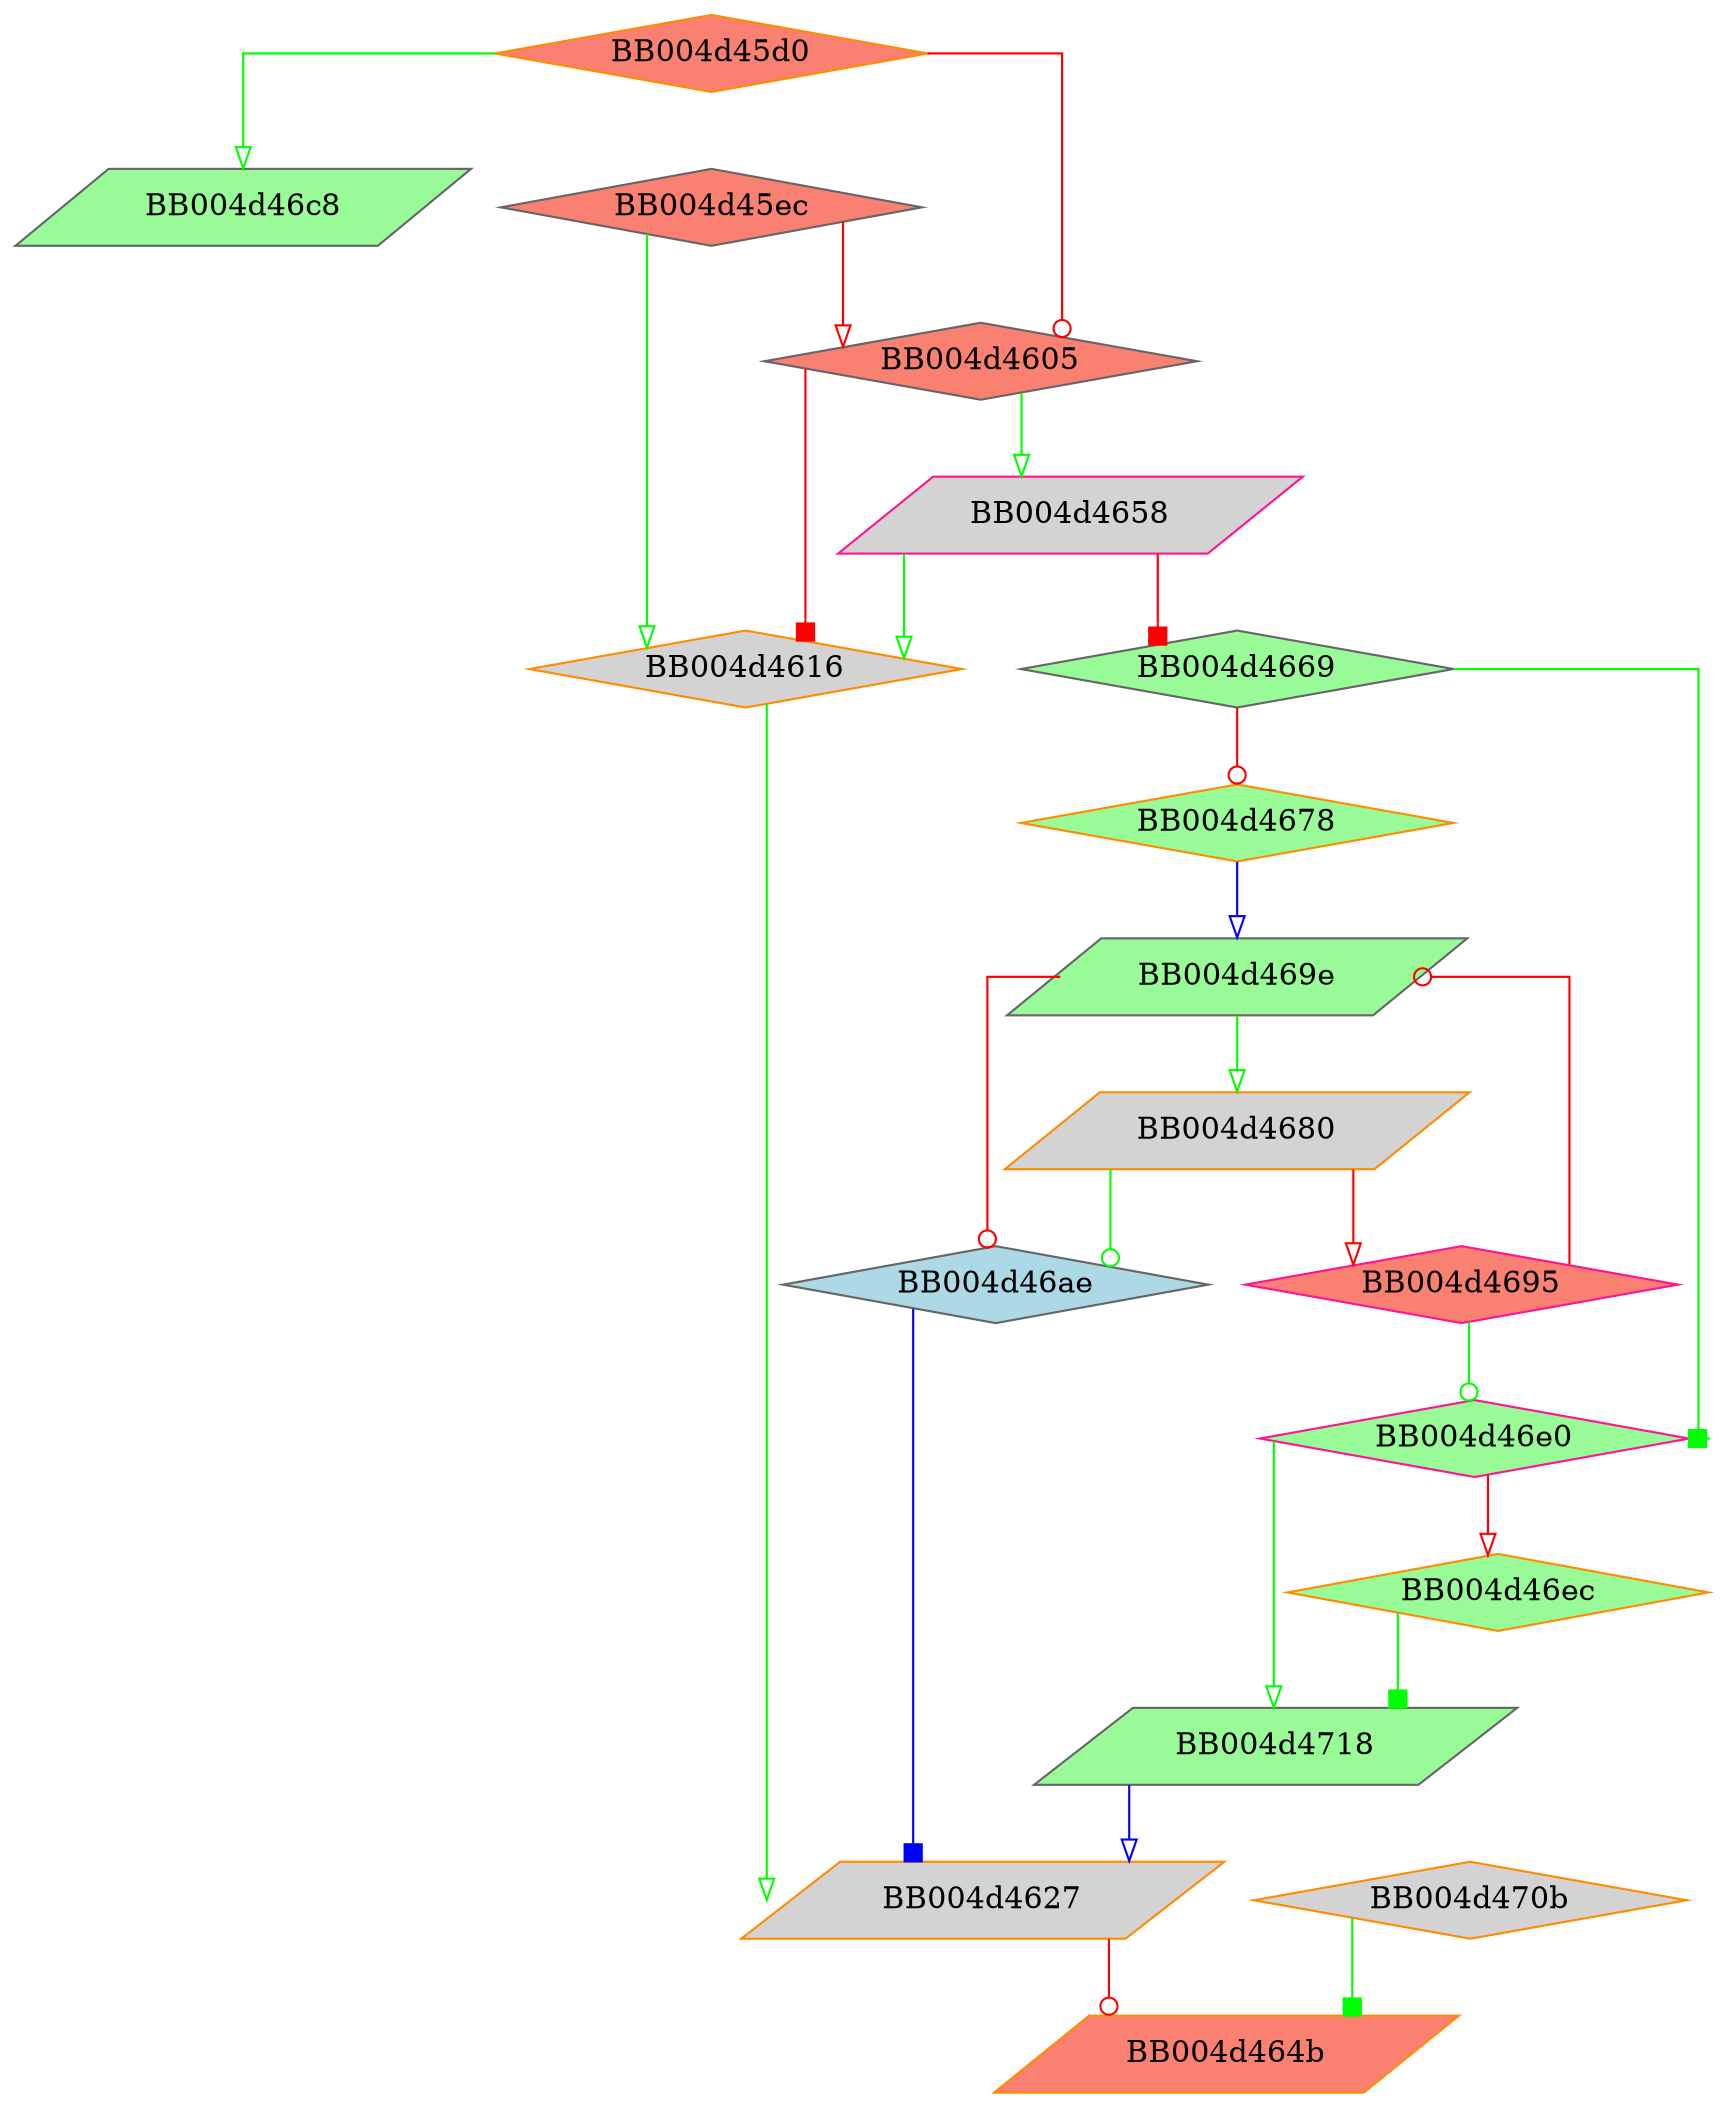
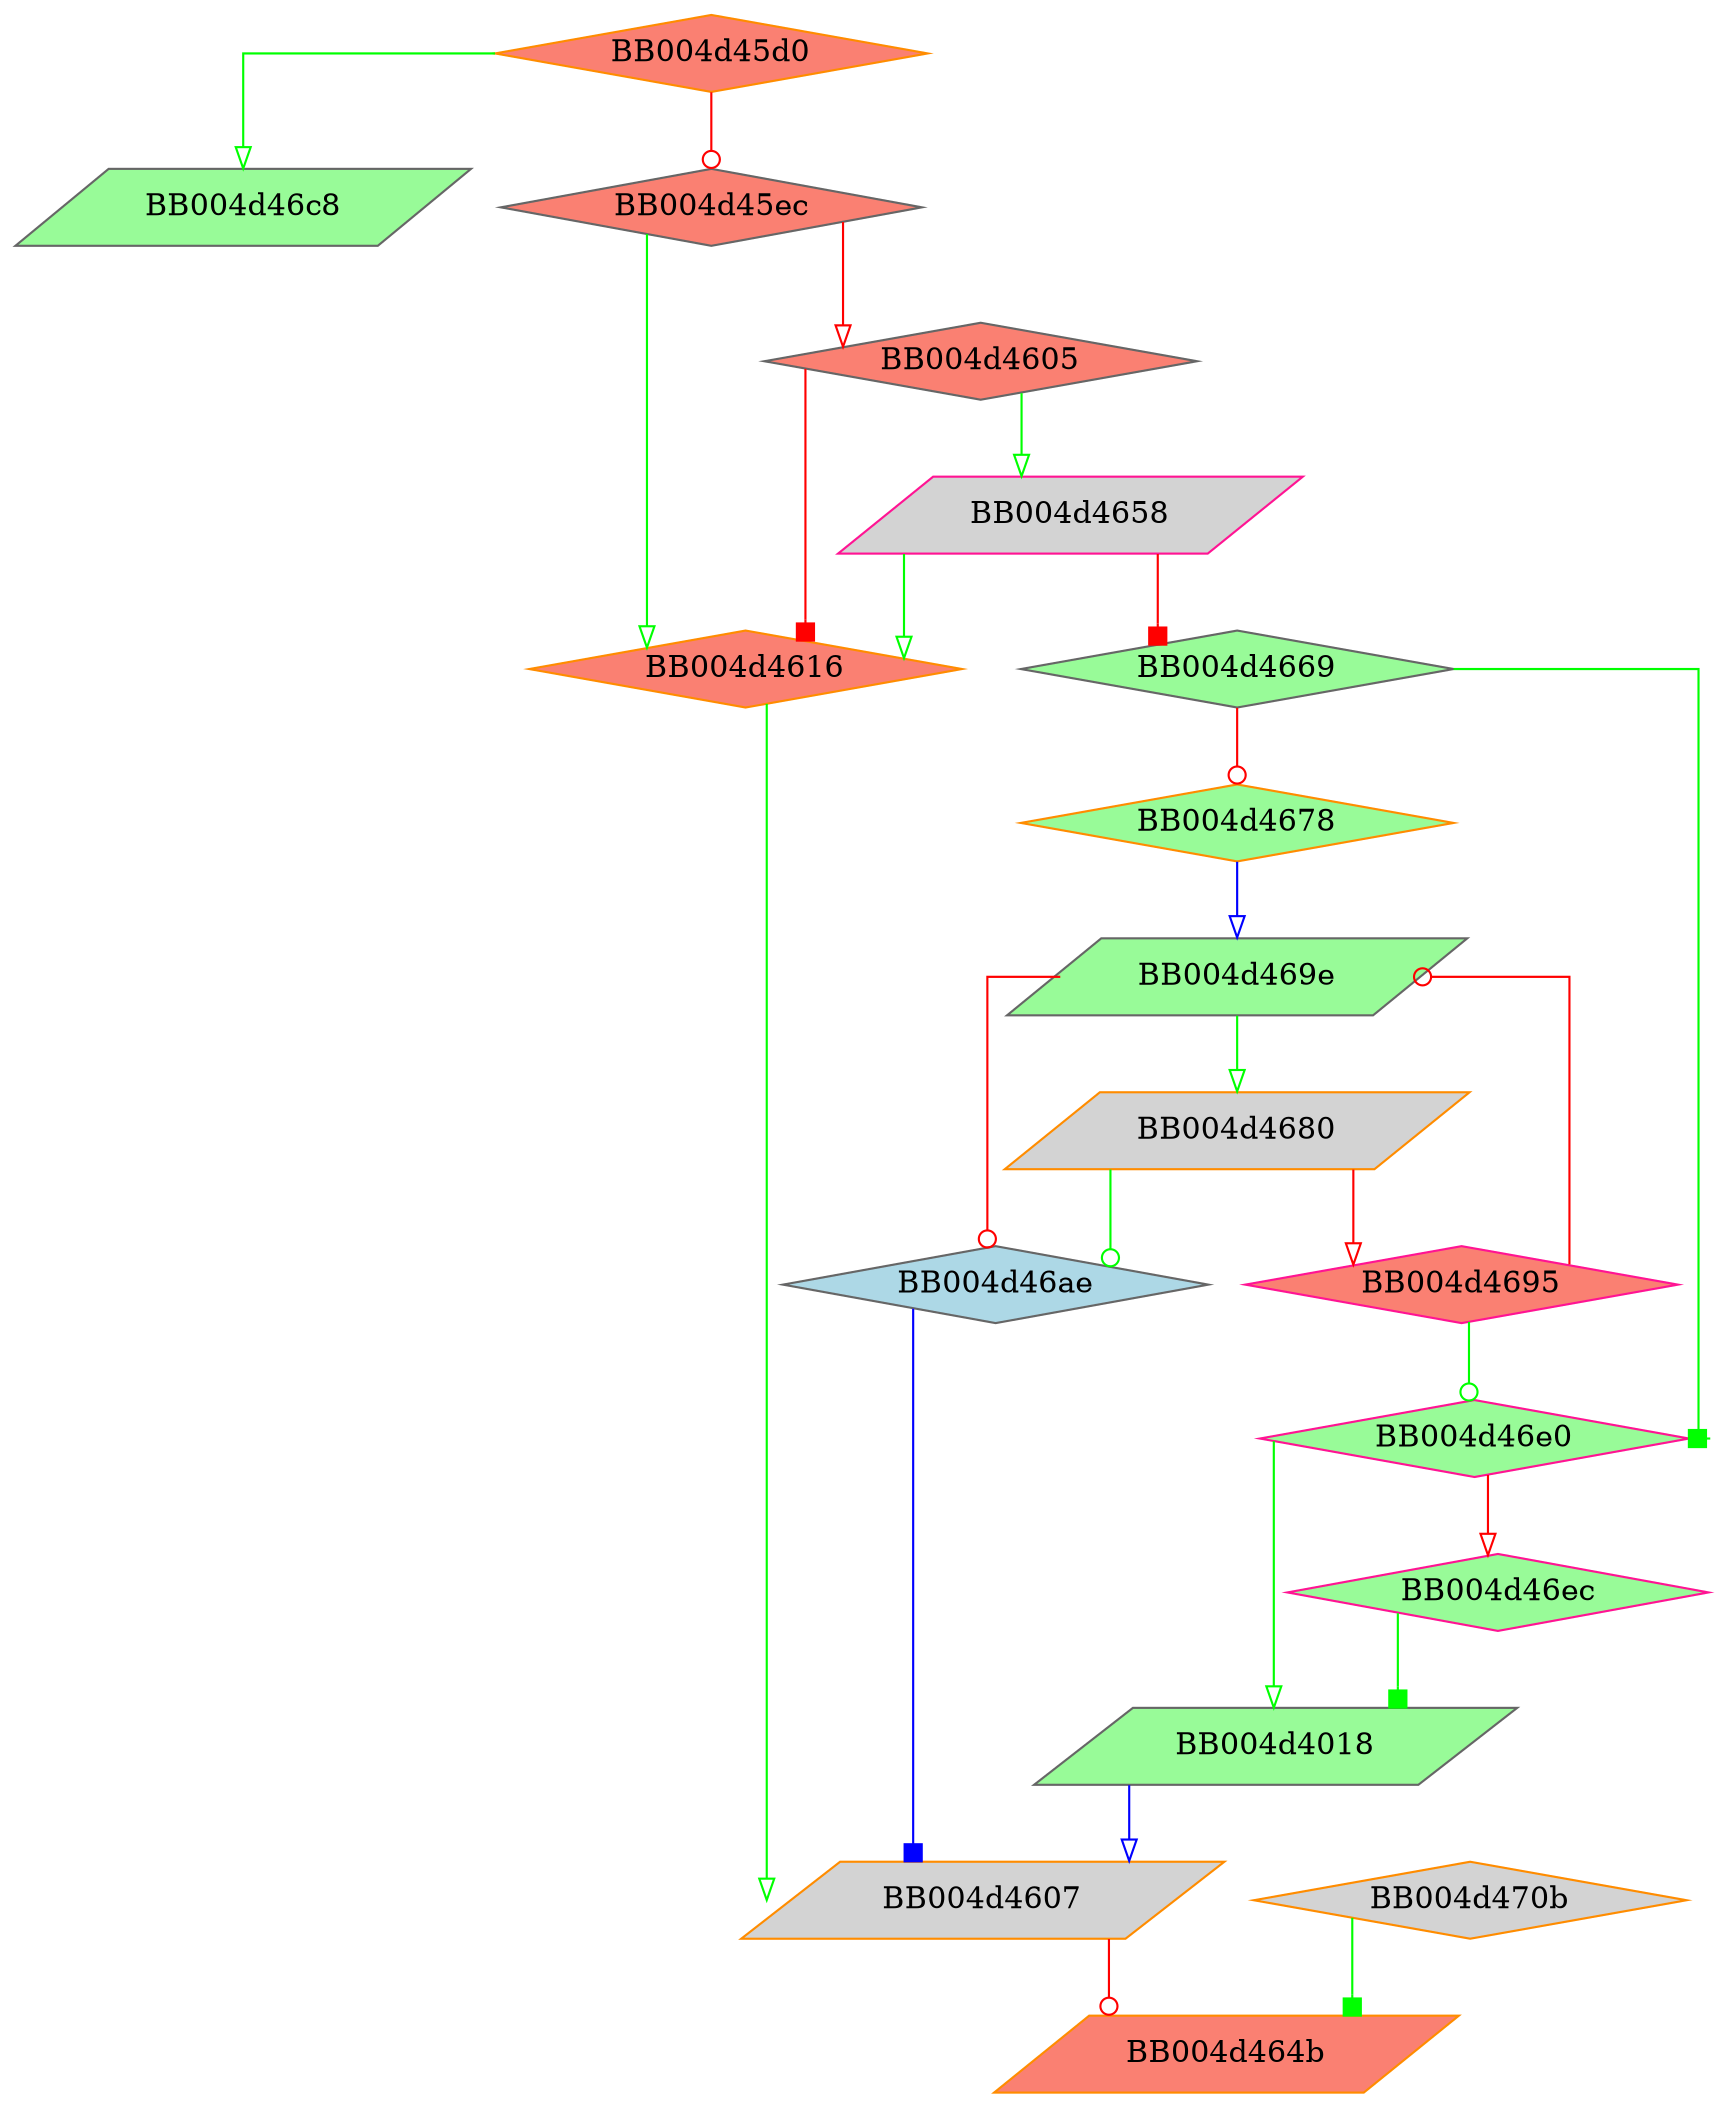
(1062, 119) -> (711, 122)
(746, 669) -> (746, 669)
(1498, 1592) -> (1498, 1592)
(1276, 1746) -> (1276, 1746)
(983, 1900) -> (983, 1900)
